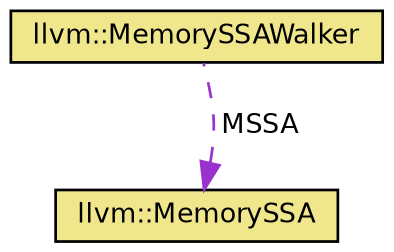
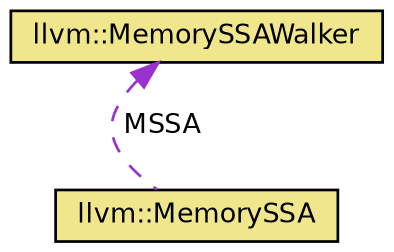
(213, 113) -> (114, 139)
